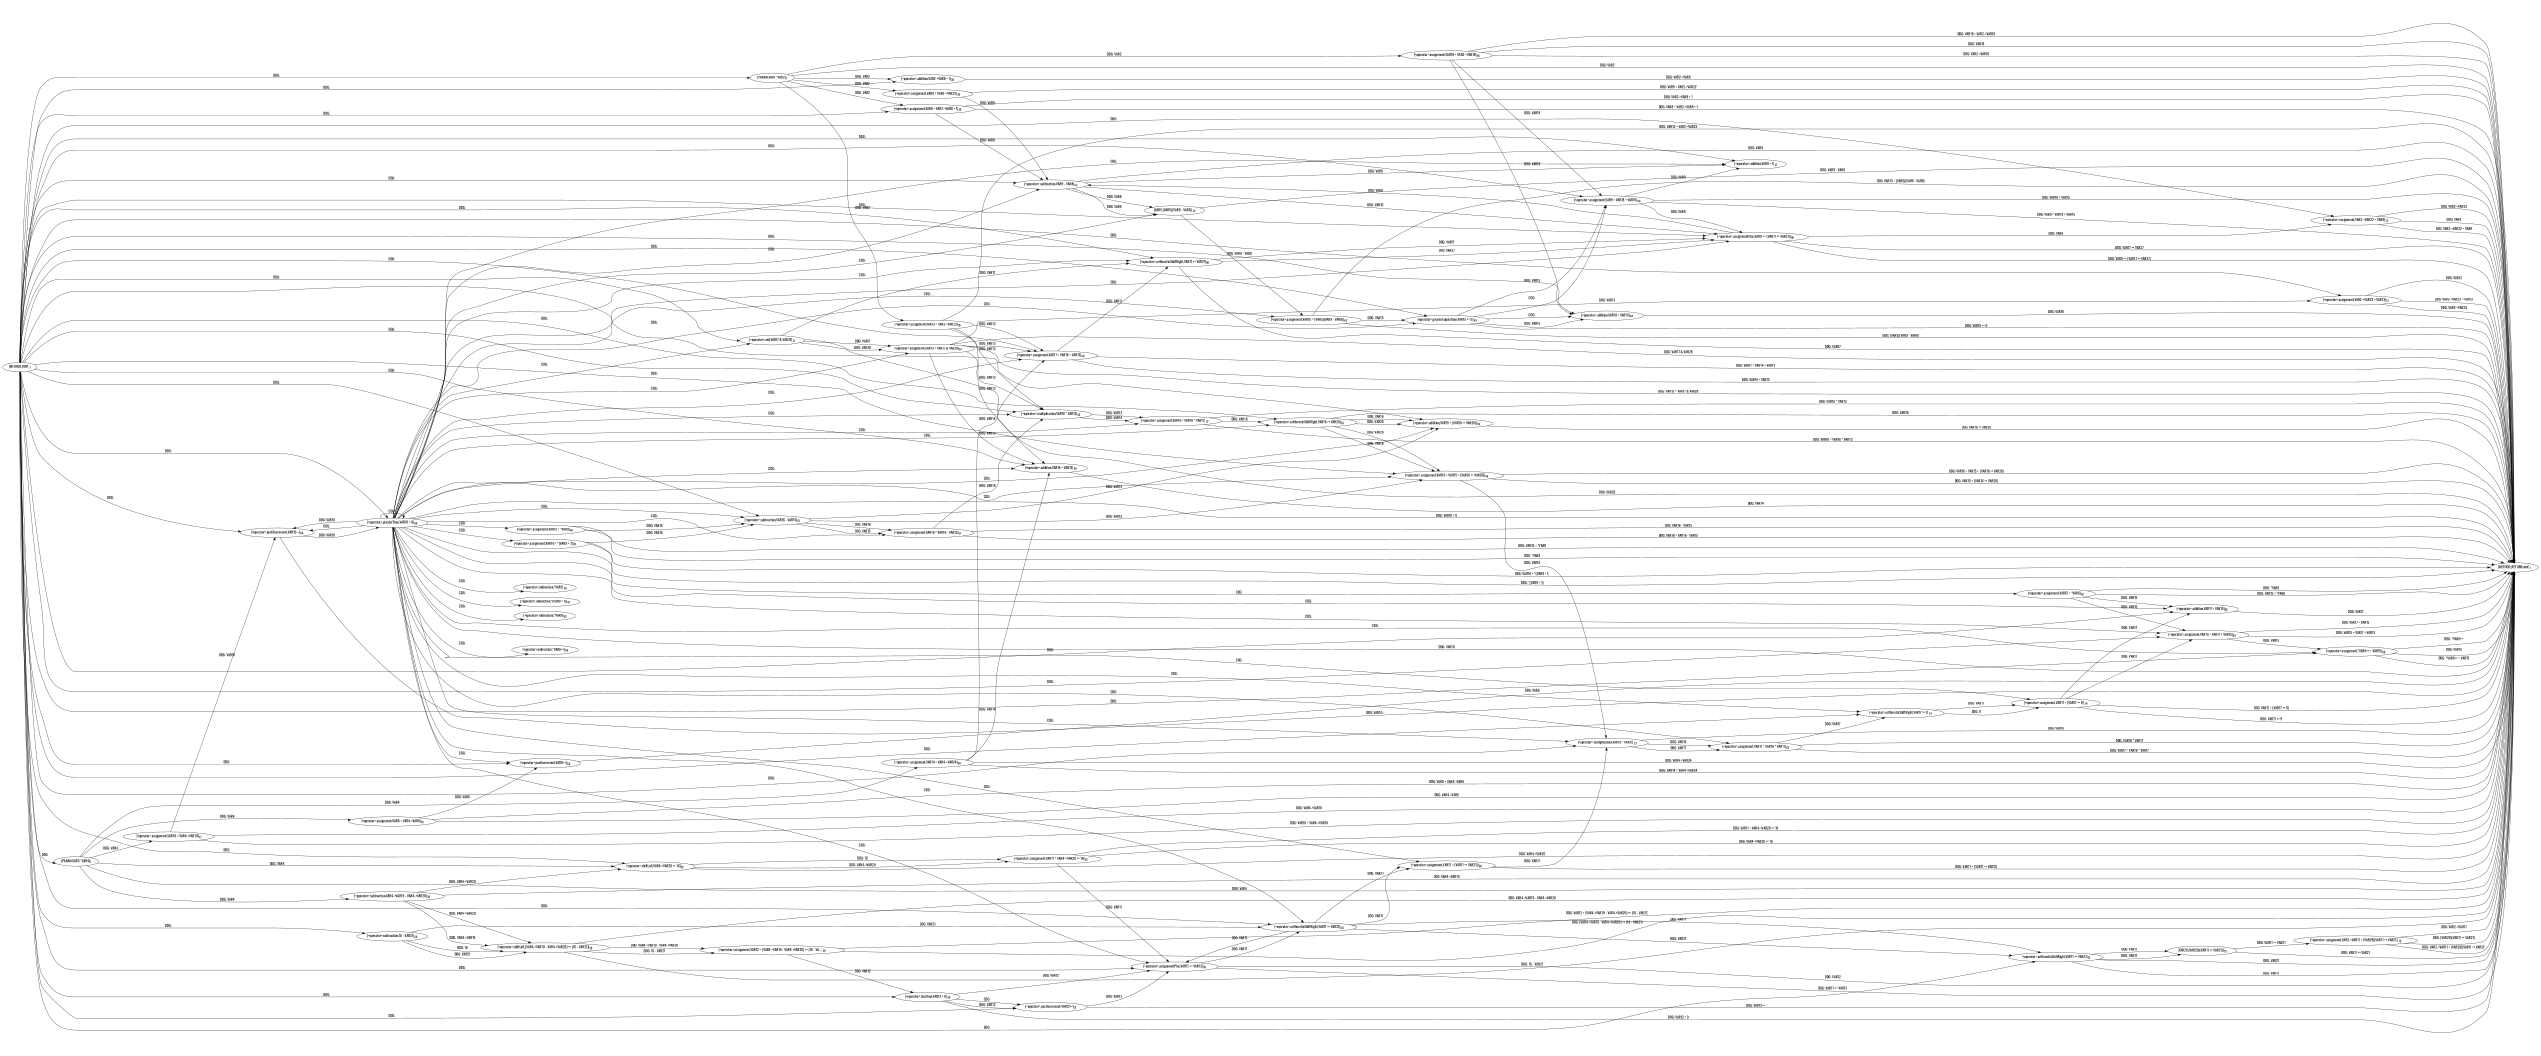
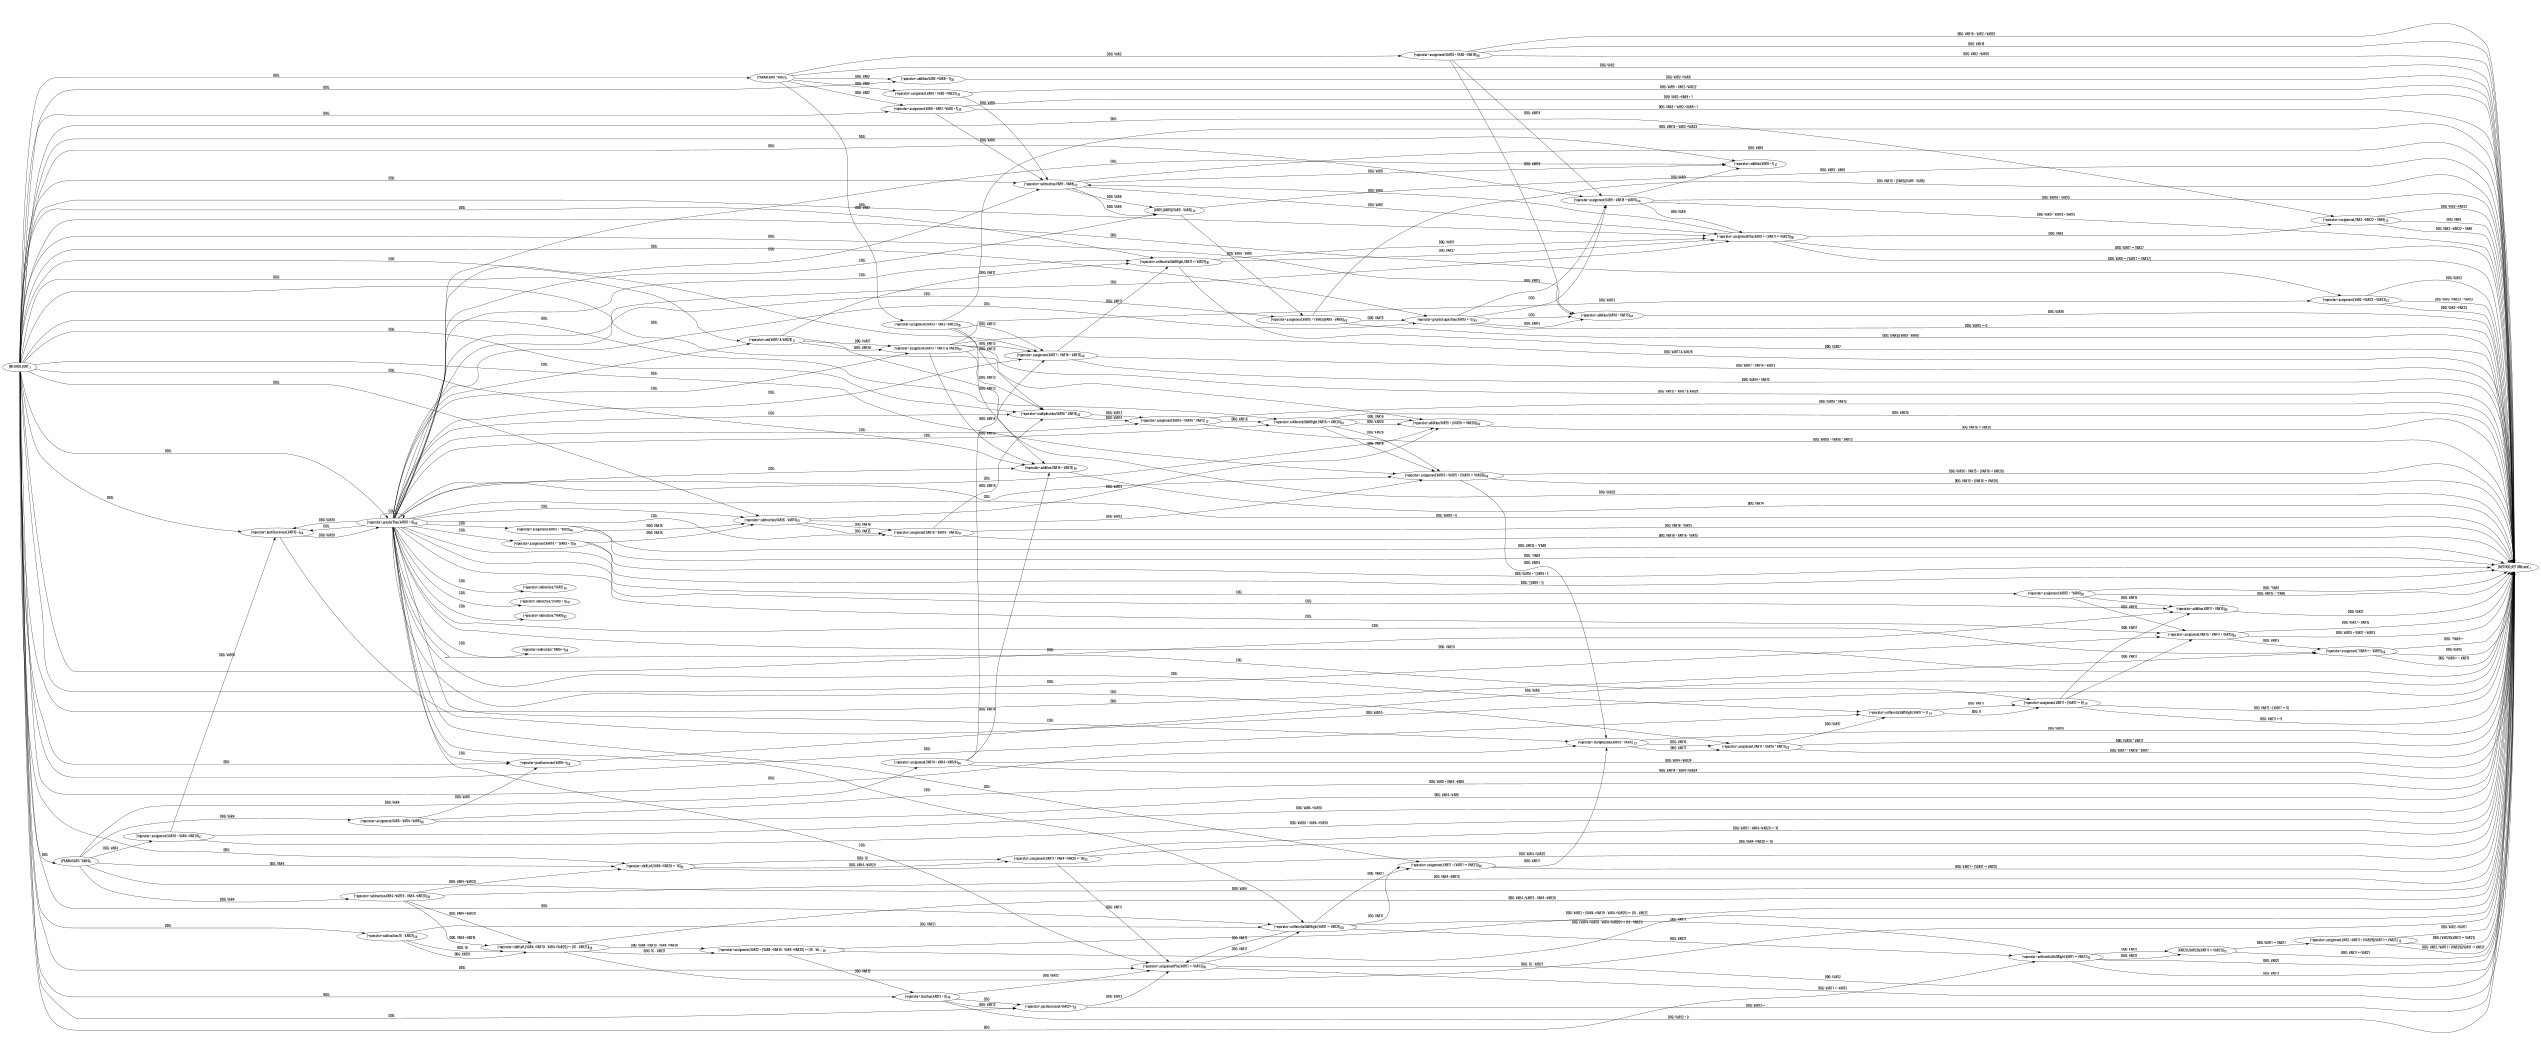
(1376, 205) -> (1376, 205)
(422, 821) -> (422, 821)
